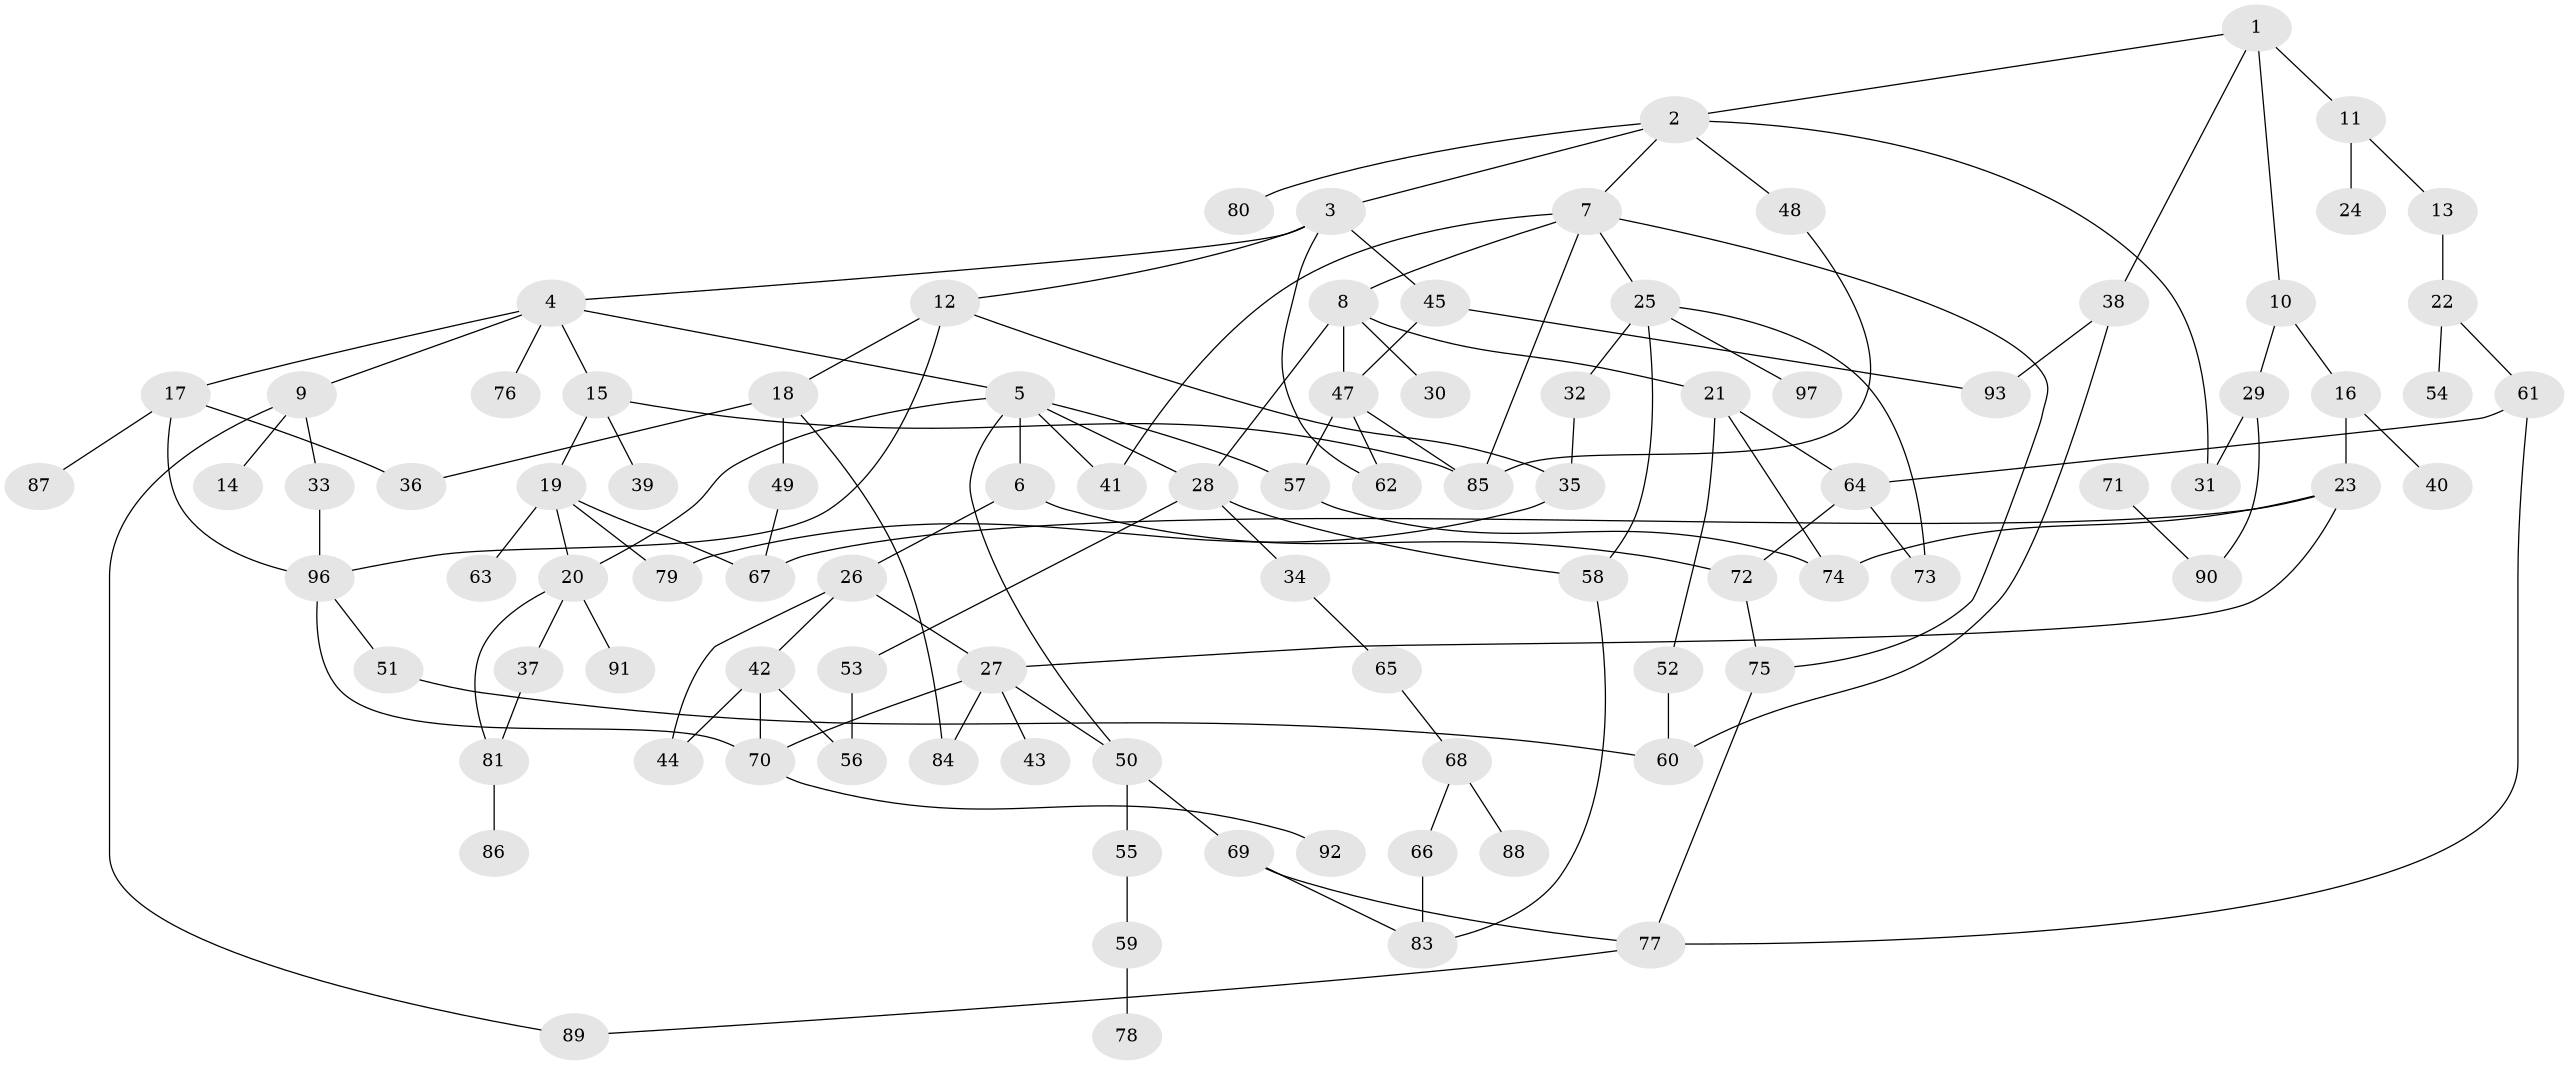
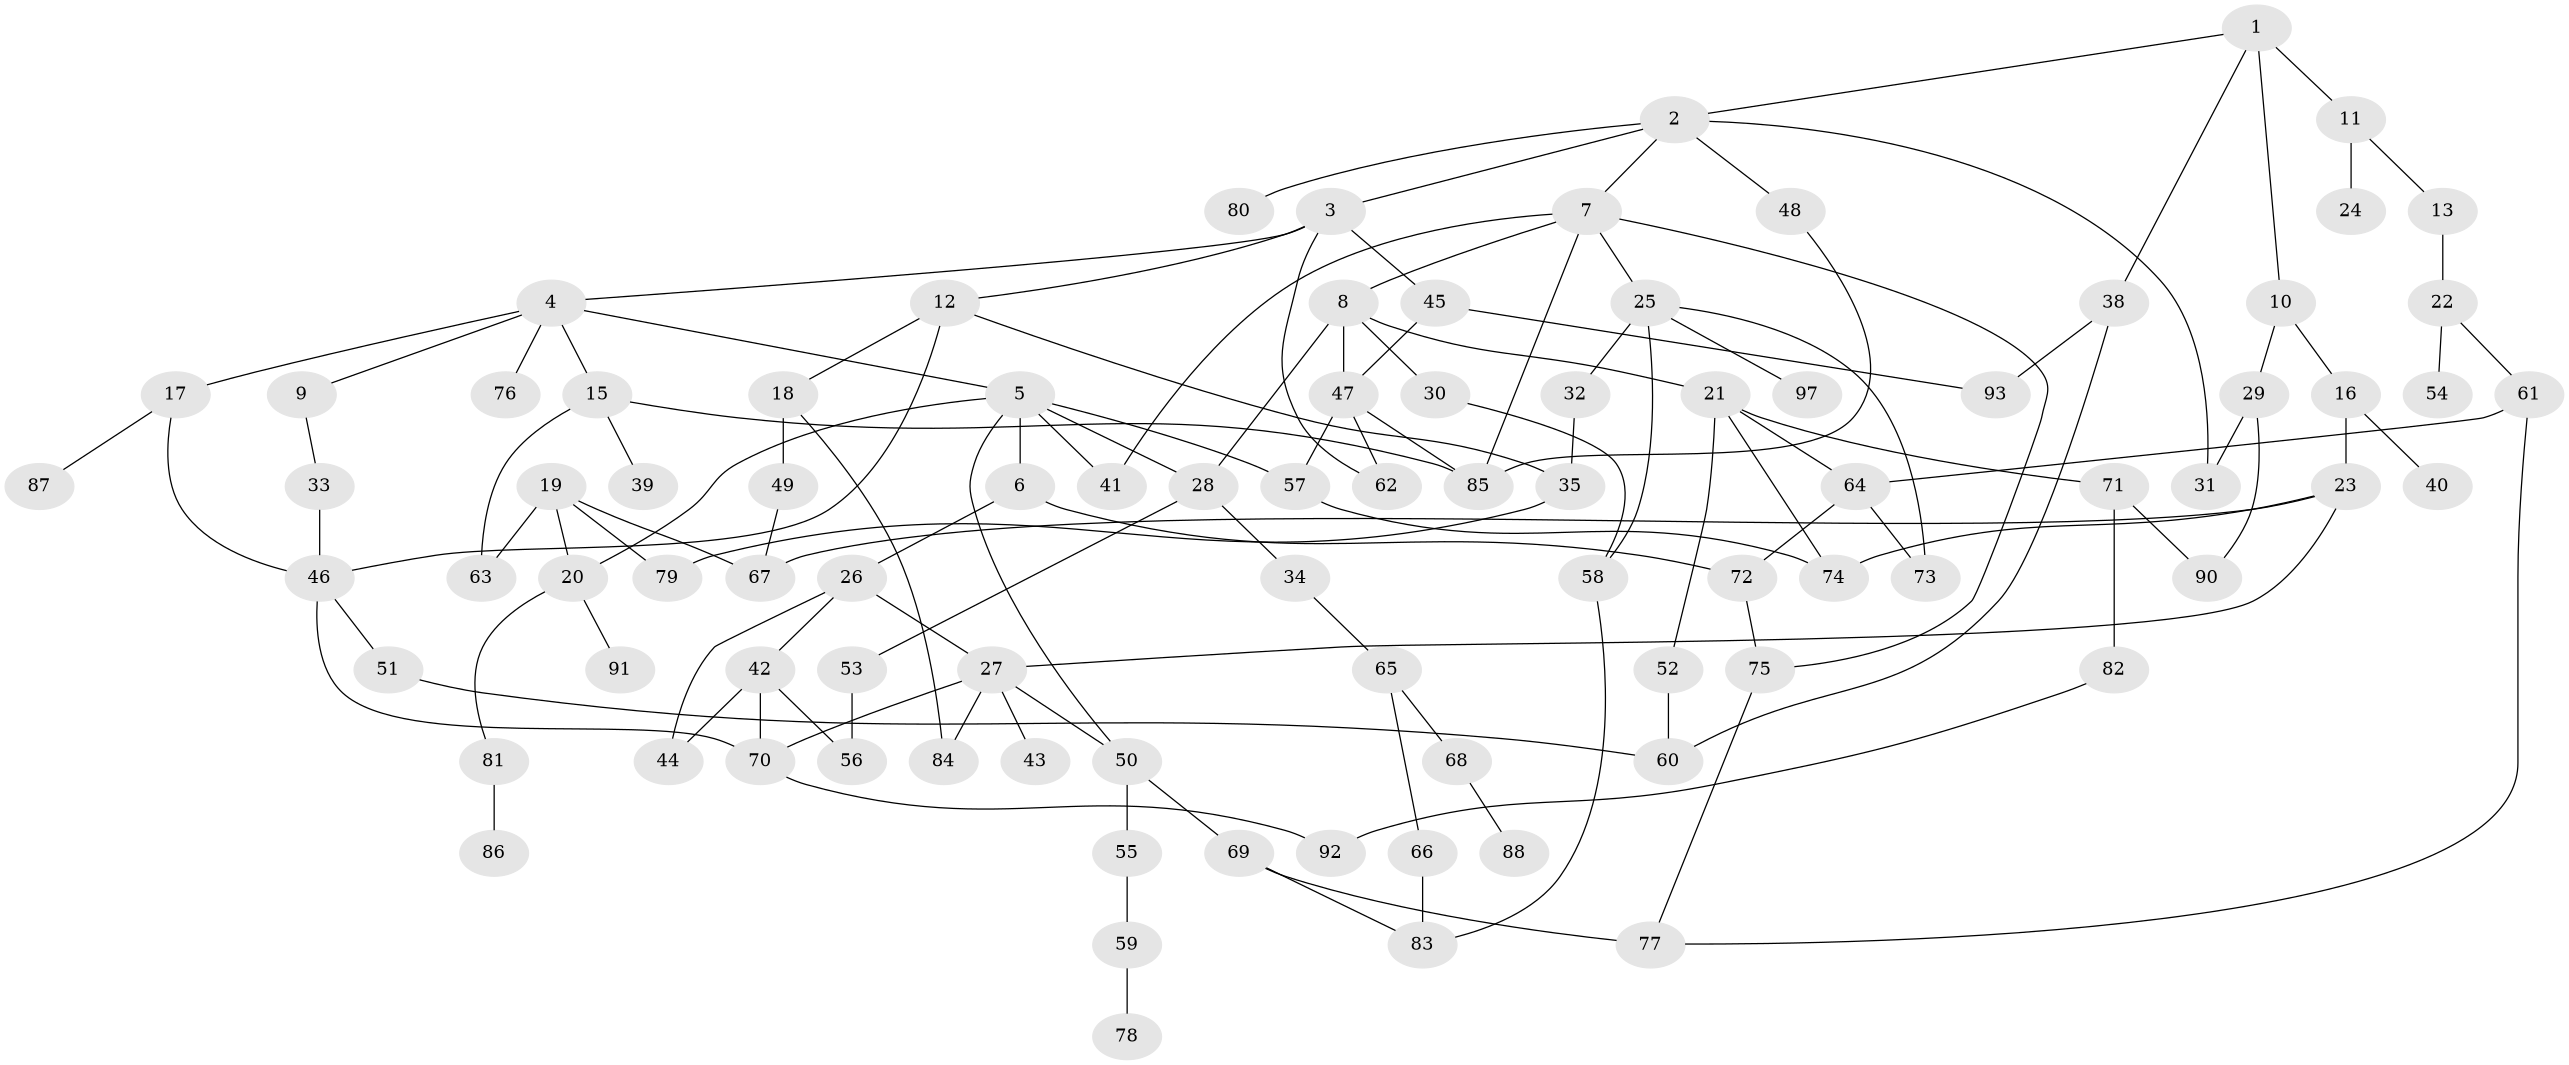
(576, 437) -> (503, 468)
none -> (1918, 457)
(228, 487) -> none
(411, 487) -> none
(1417, 551) -> (1591, 445)
(320, 578) -> (320, 578)
(529, 670) -> none
none -> (2114, 670)
(1440, 807) -> (1405, 762)
(574, 1037) -> none
